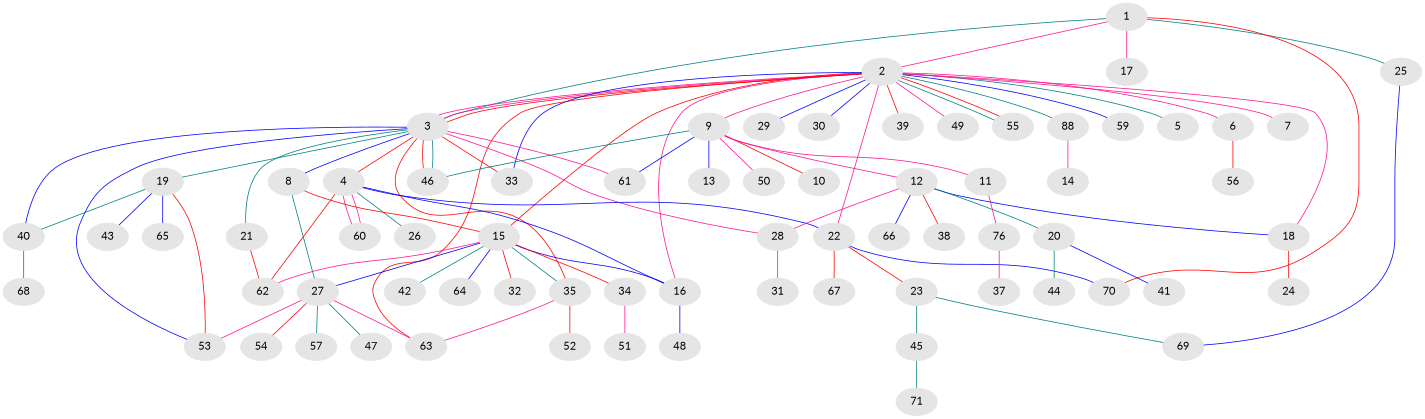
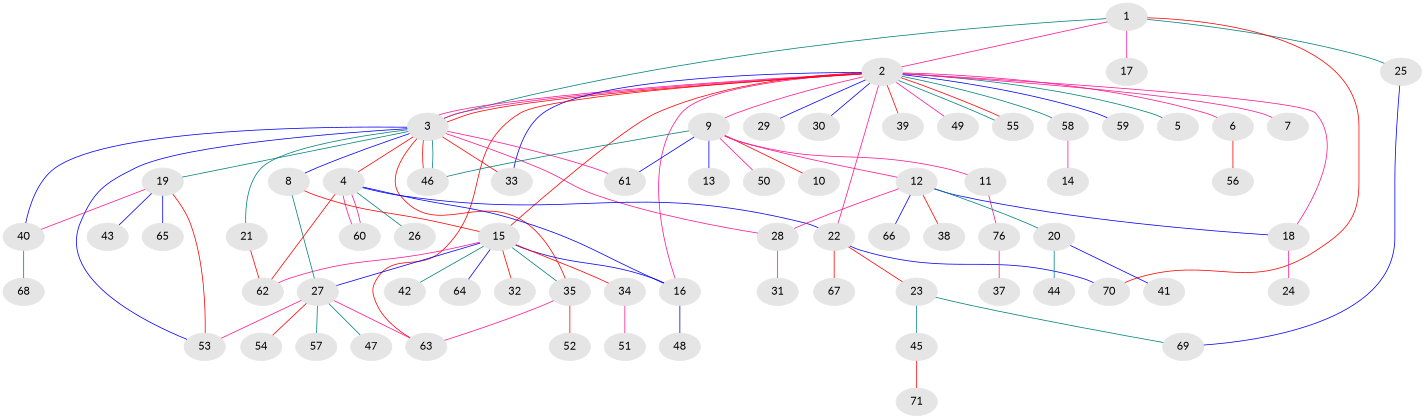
(1068, 127) -> (1068, 127)
(93, 209) -> (93, 209)
(1289, 260) -> (1289, 260)
(917, 374) -> (917, 374)
